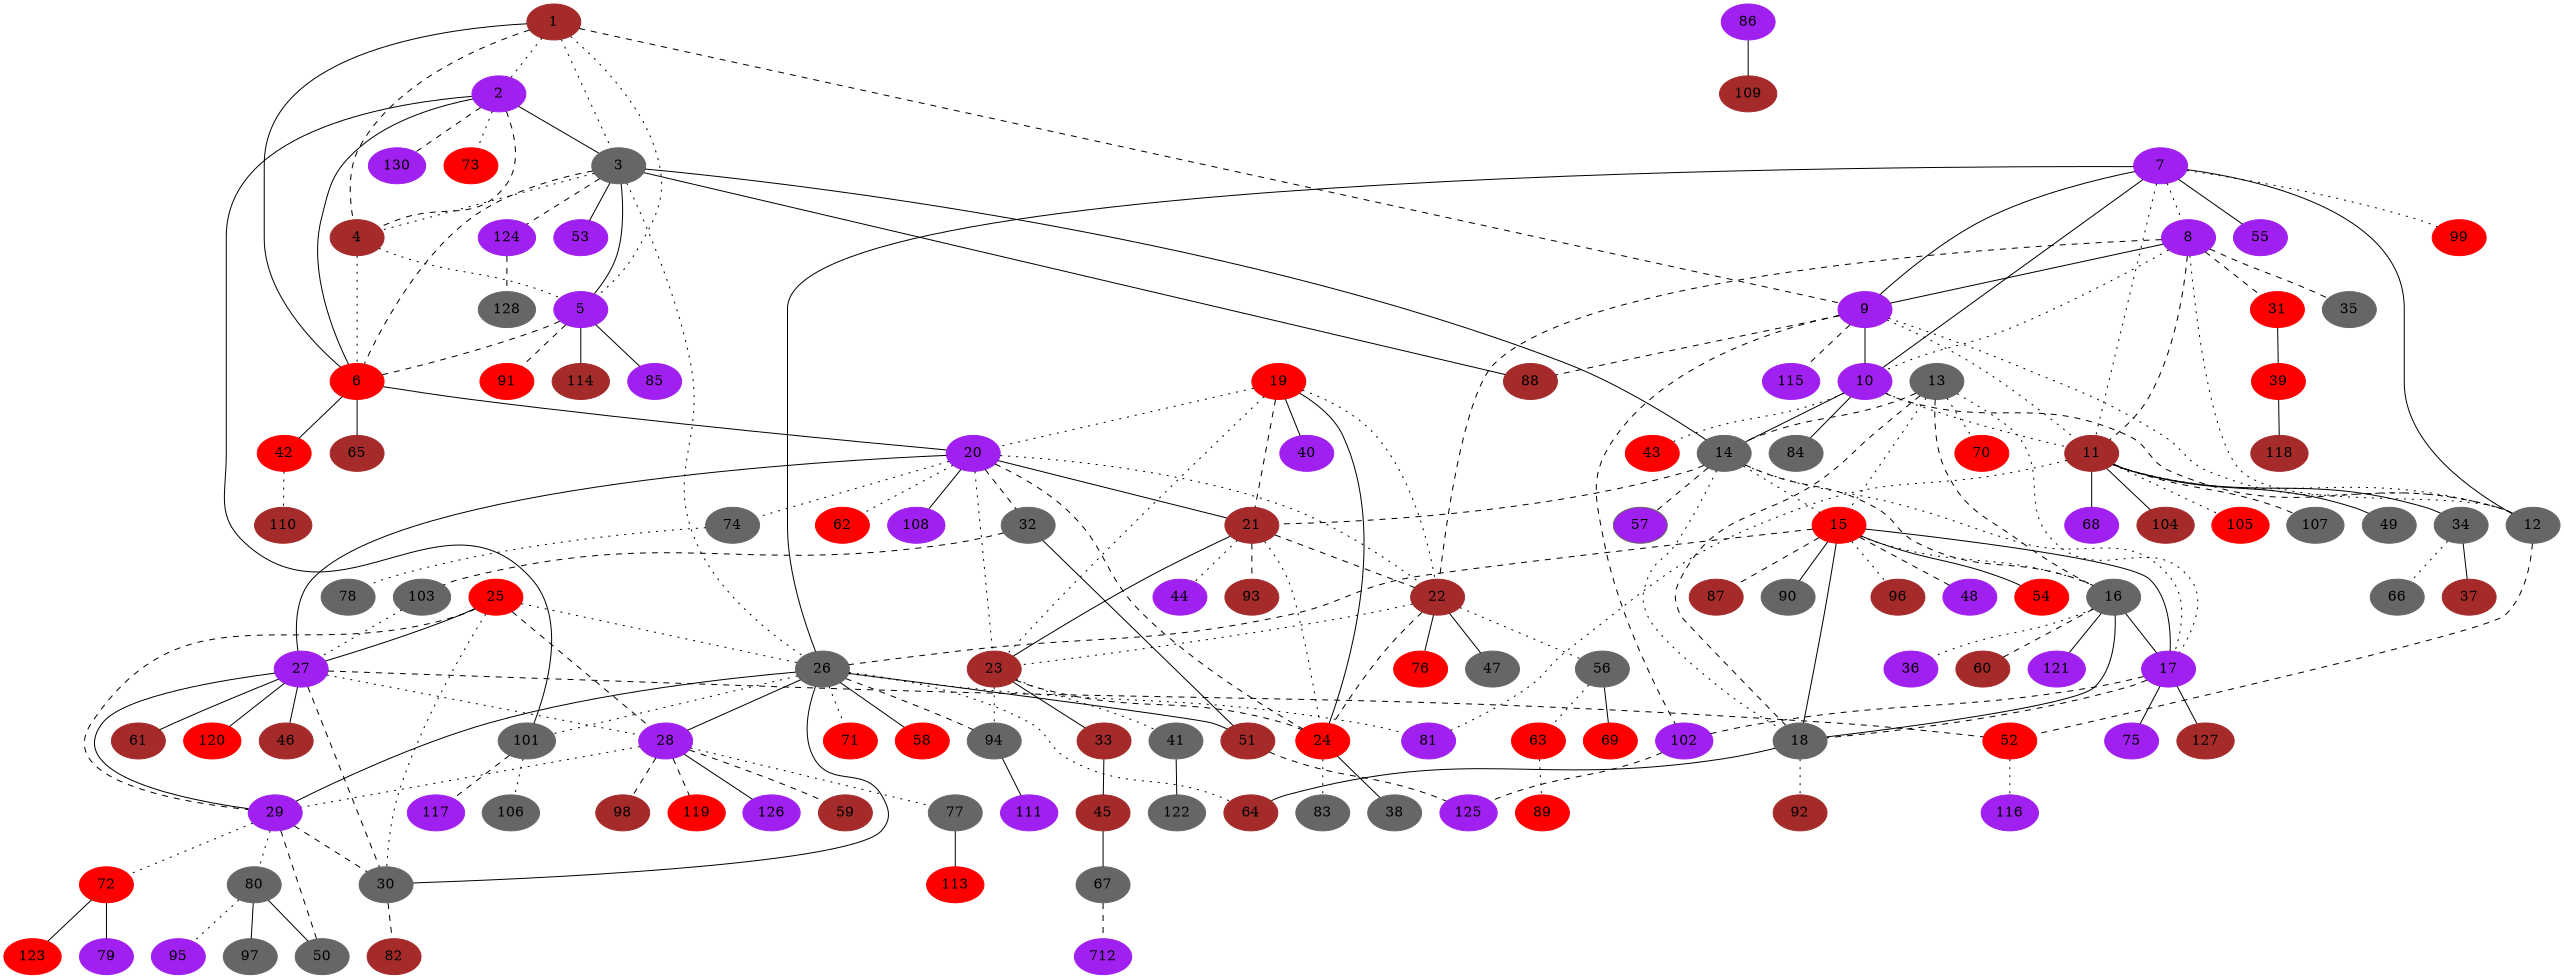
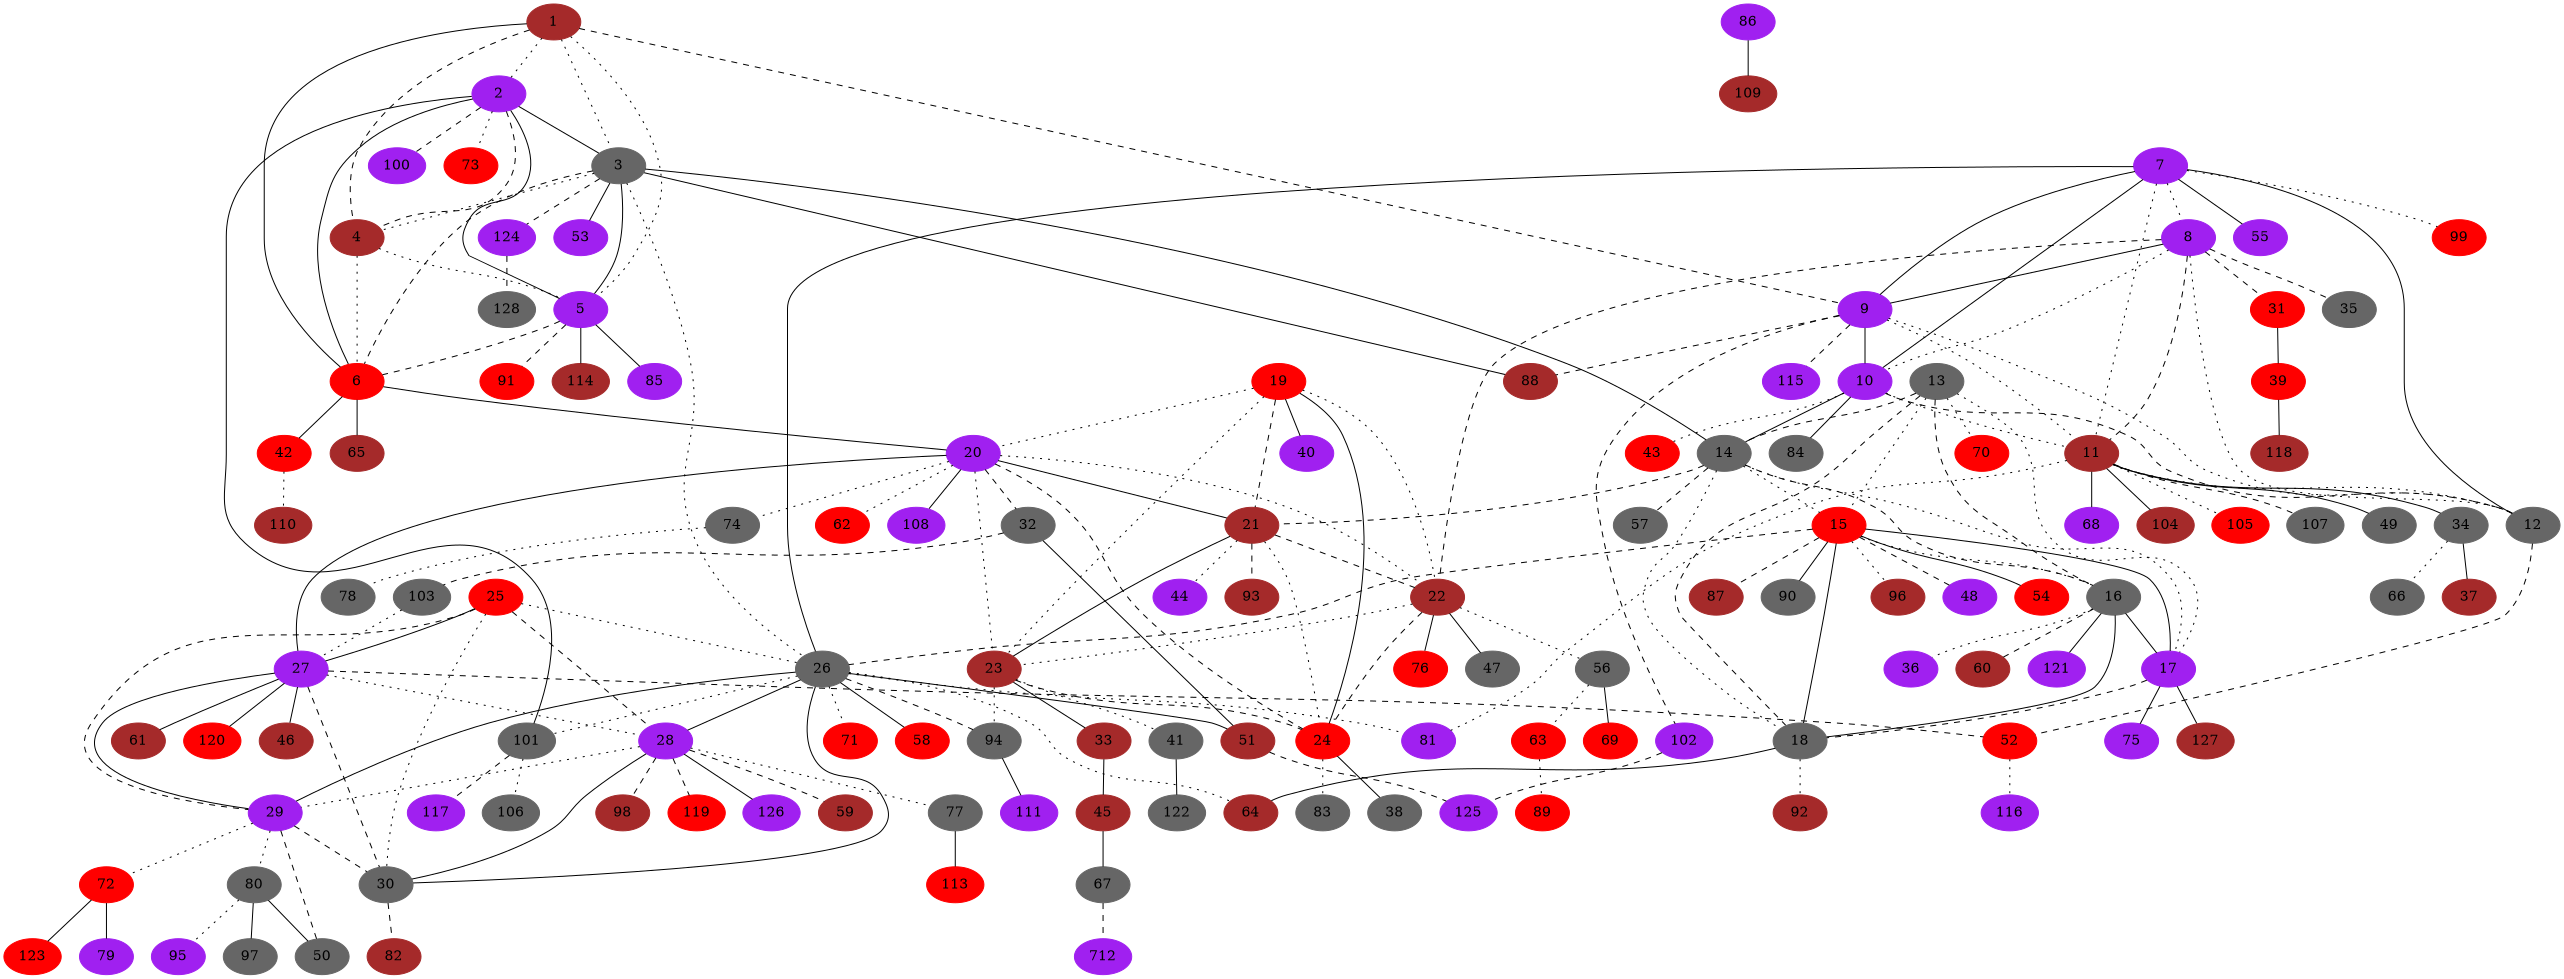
(397, 166) -> (397, 166)
none -> (463, 235)
(1640, 525) -> (1640, 525)
(1927, 706) -> none
none -> (540, 836)
